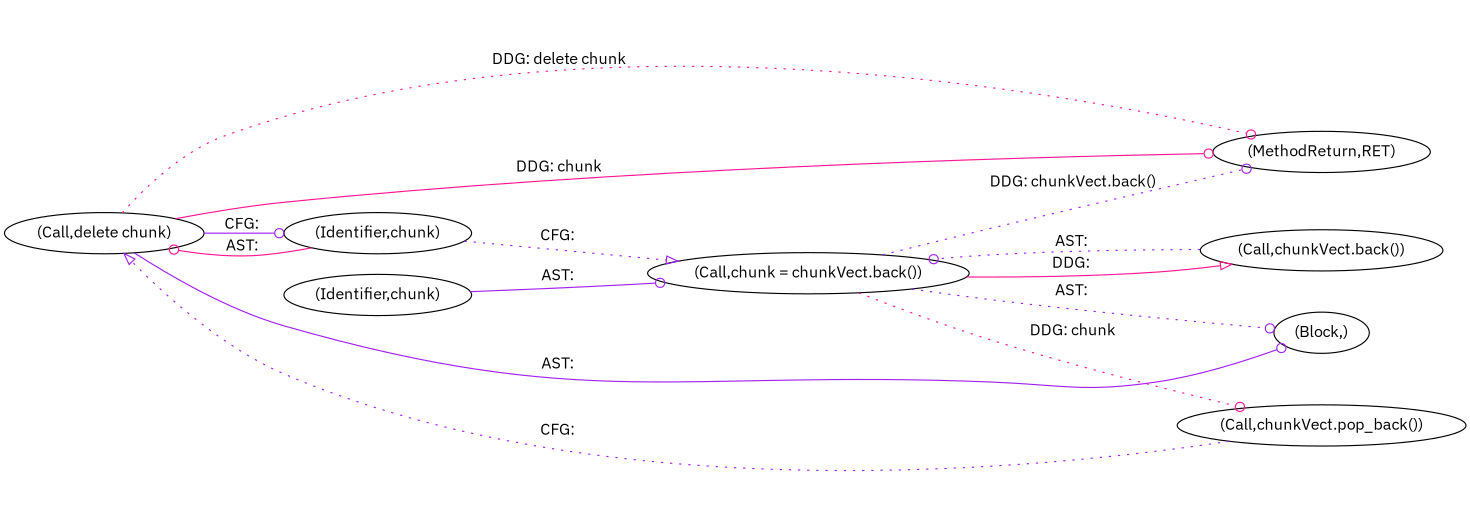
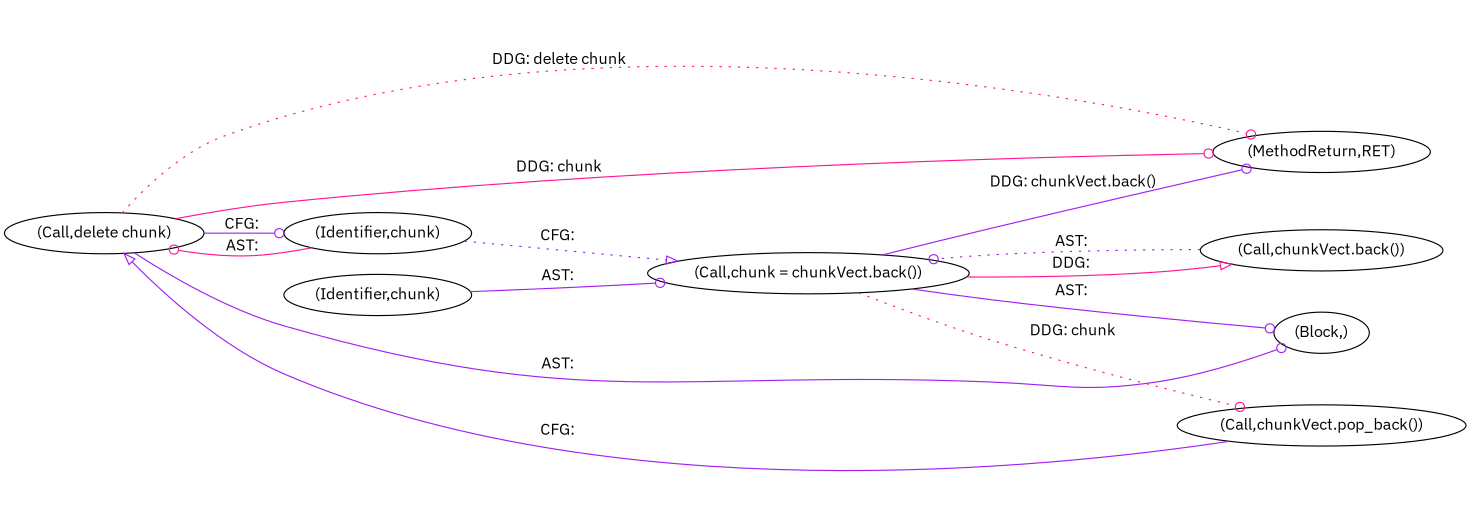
(1062, 211) -> (1062, 211)
(1088, 311) -> (1088, 311)
(657, 461) -> (657, 461)
